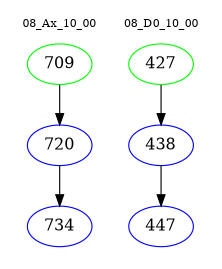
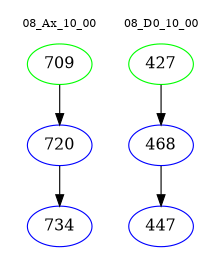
(161, 145) -> (161, 145)
